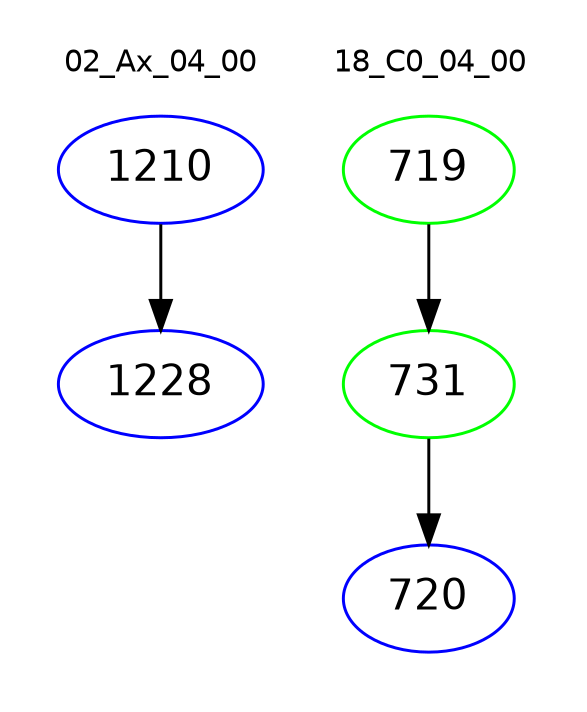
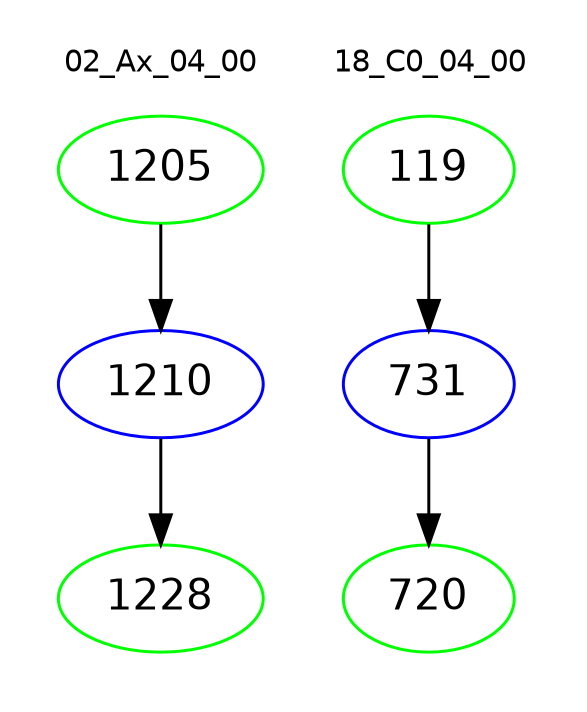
none -> (161, 170)
(429, 170) -> (429, 170)
(161, 384) -> (161, 599)
(429, 384) -> (429, 384)
(429, 599) -> (429, 599)
